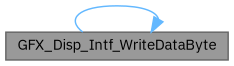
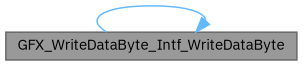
(117, 46) -> (151, 46)
